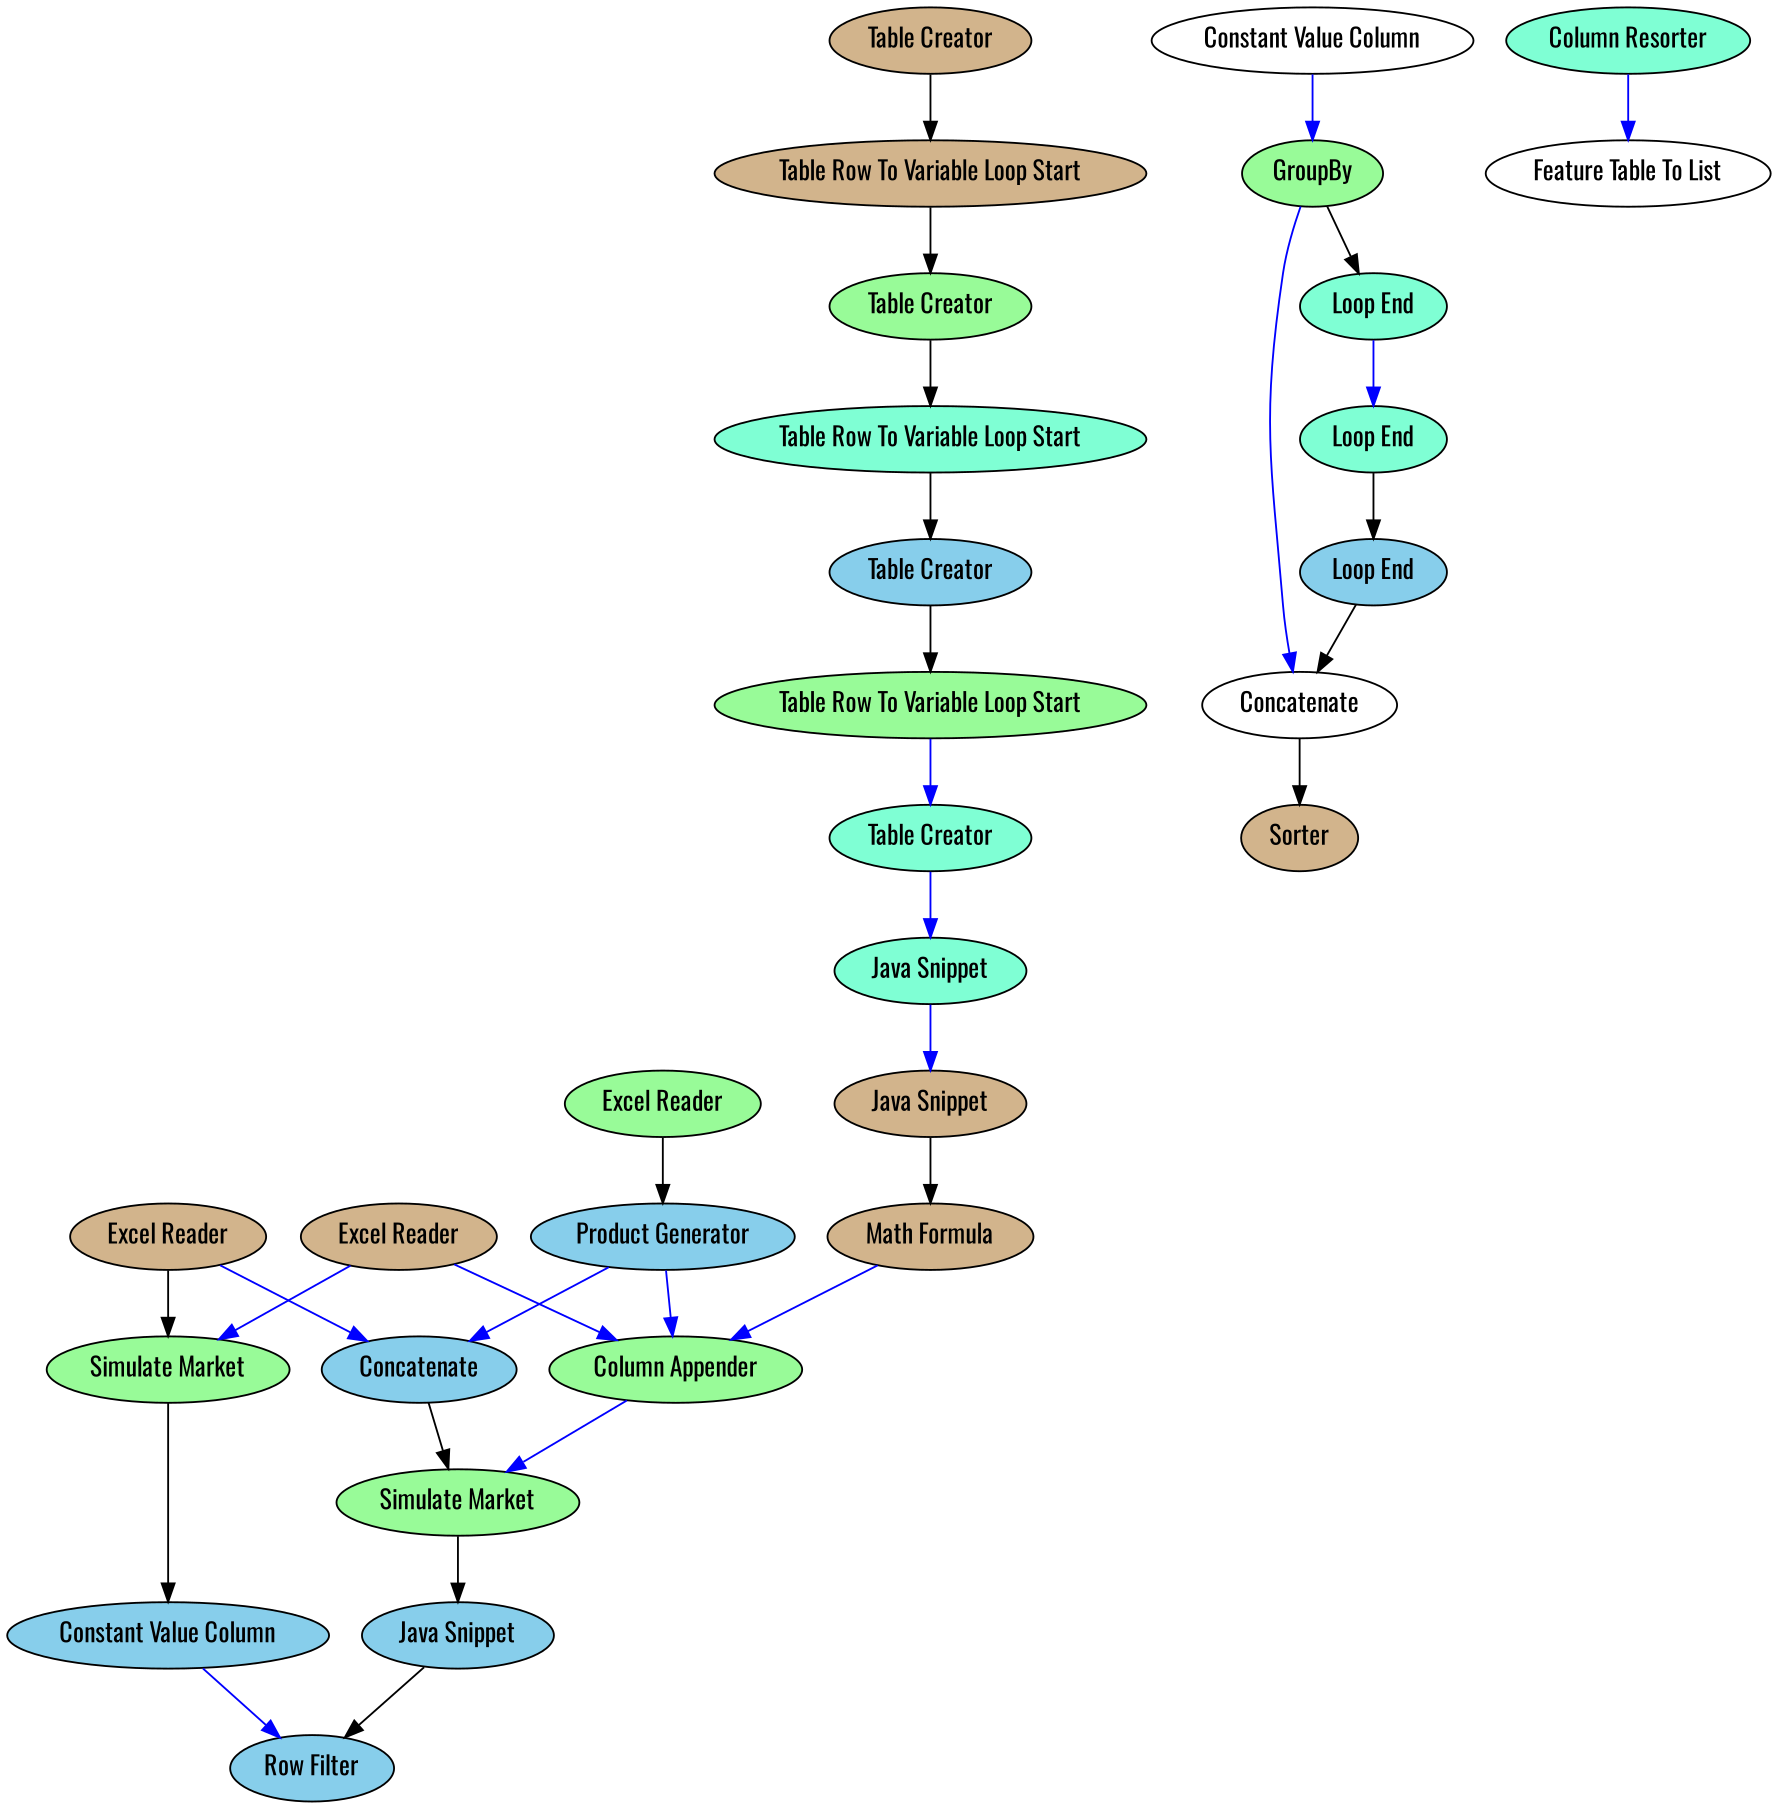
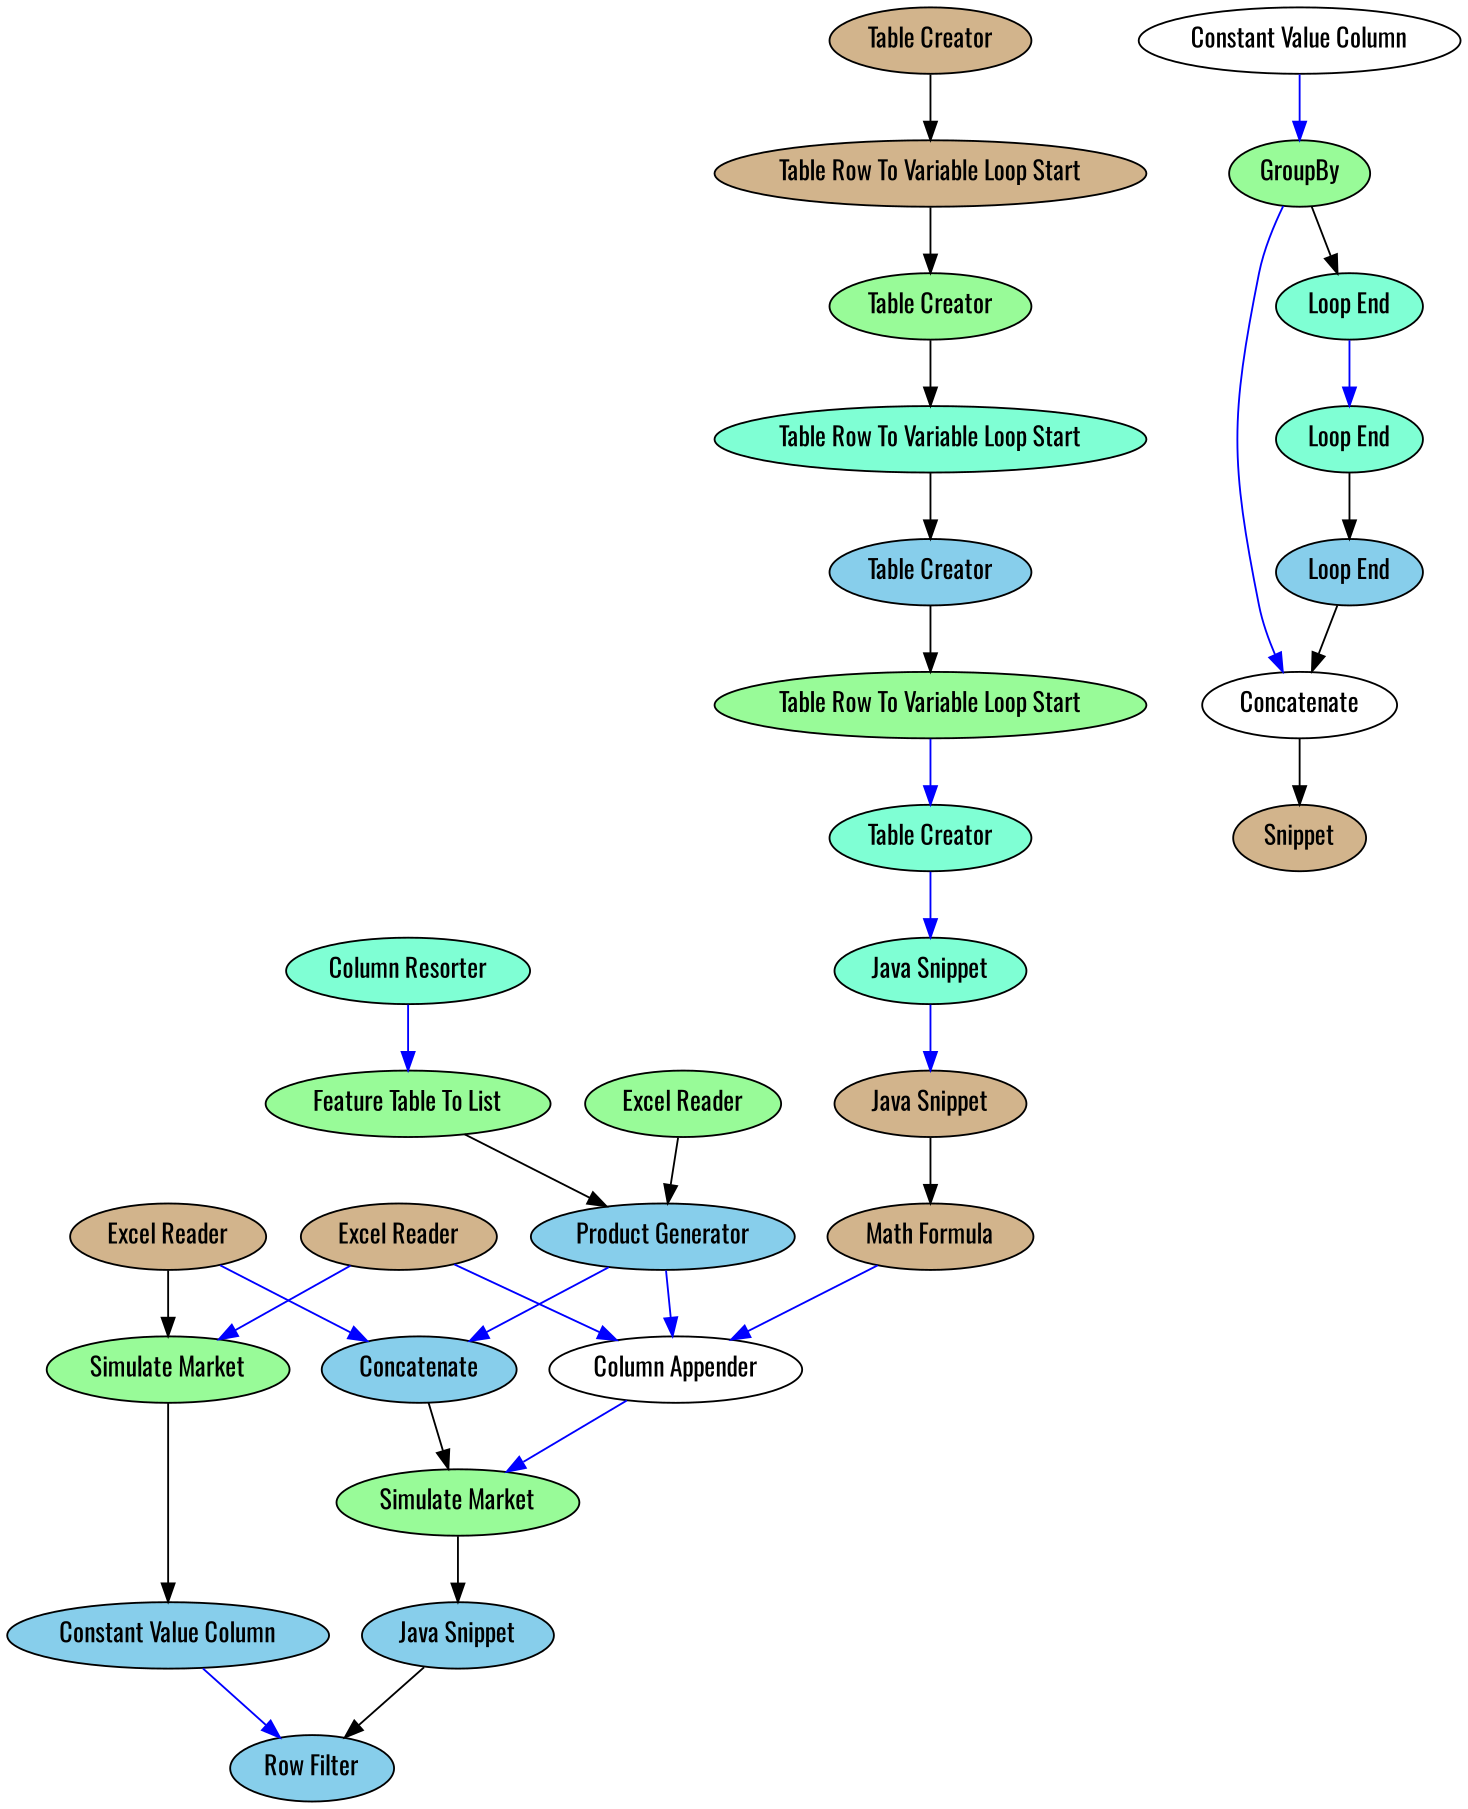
(1628, 174) -> (408, 1104)
(1300, 838) -> (1300, 838)
none -> (527, 1166)
(676, 1370) -> (676, 1370)
